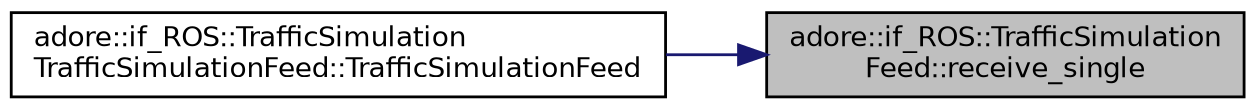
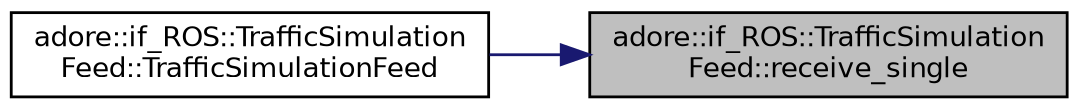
(338, 55) -> (250, 55)
